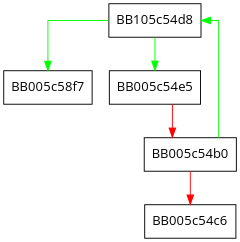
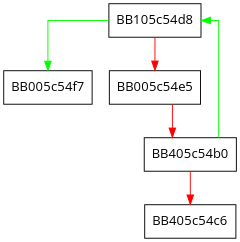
(155, 49) -> (155, 49)
(48, 87) -> (48, 87)
(190, 154) -> (190, 154)
(190, 221) -> (190, 221)
